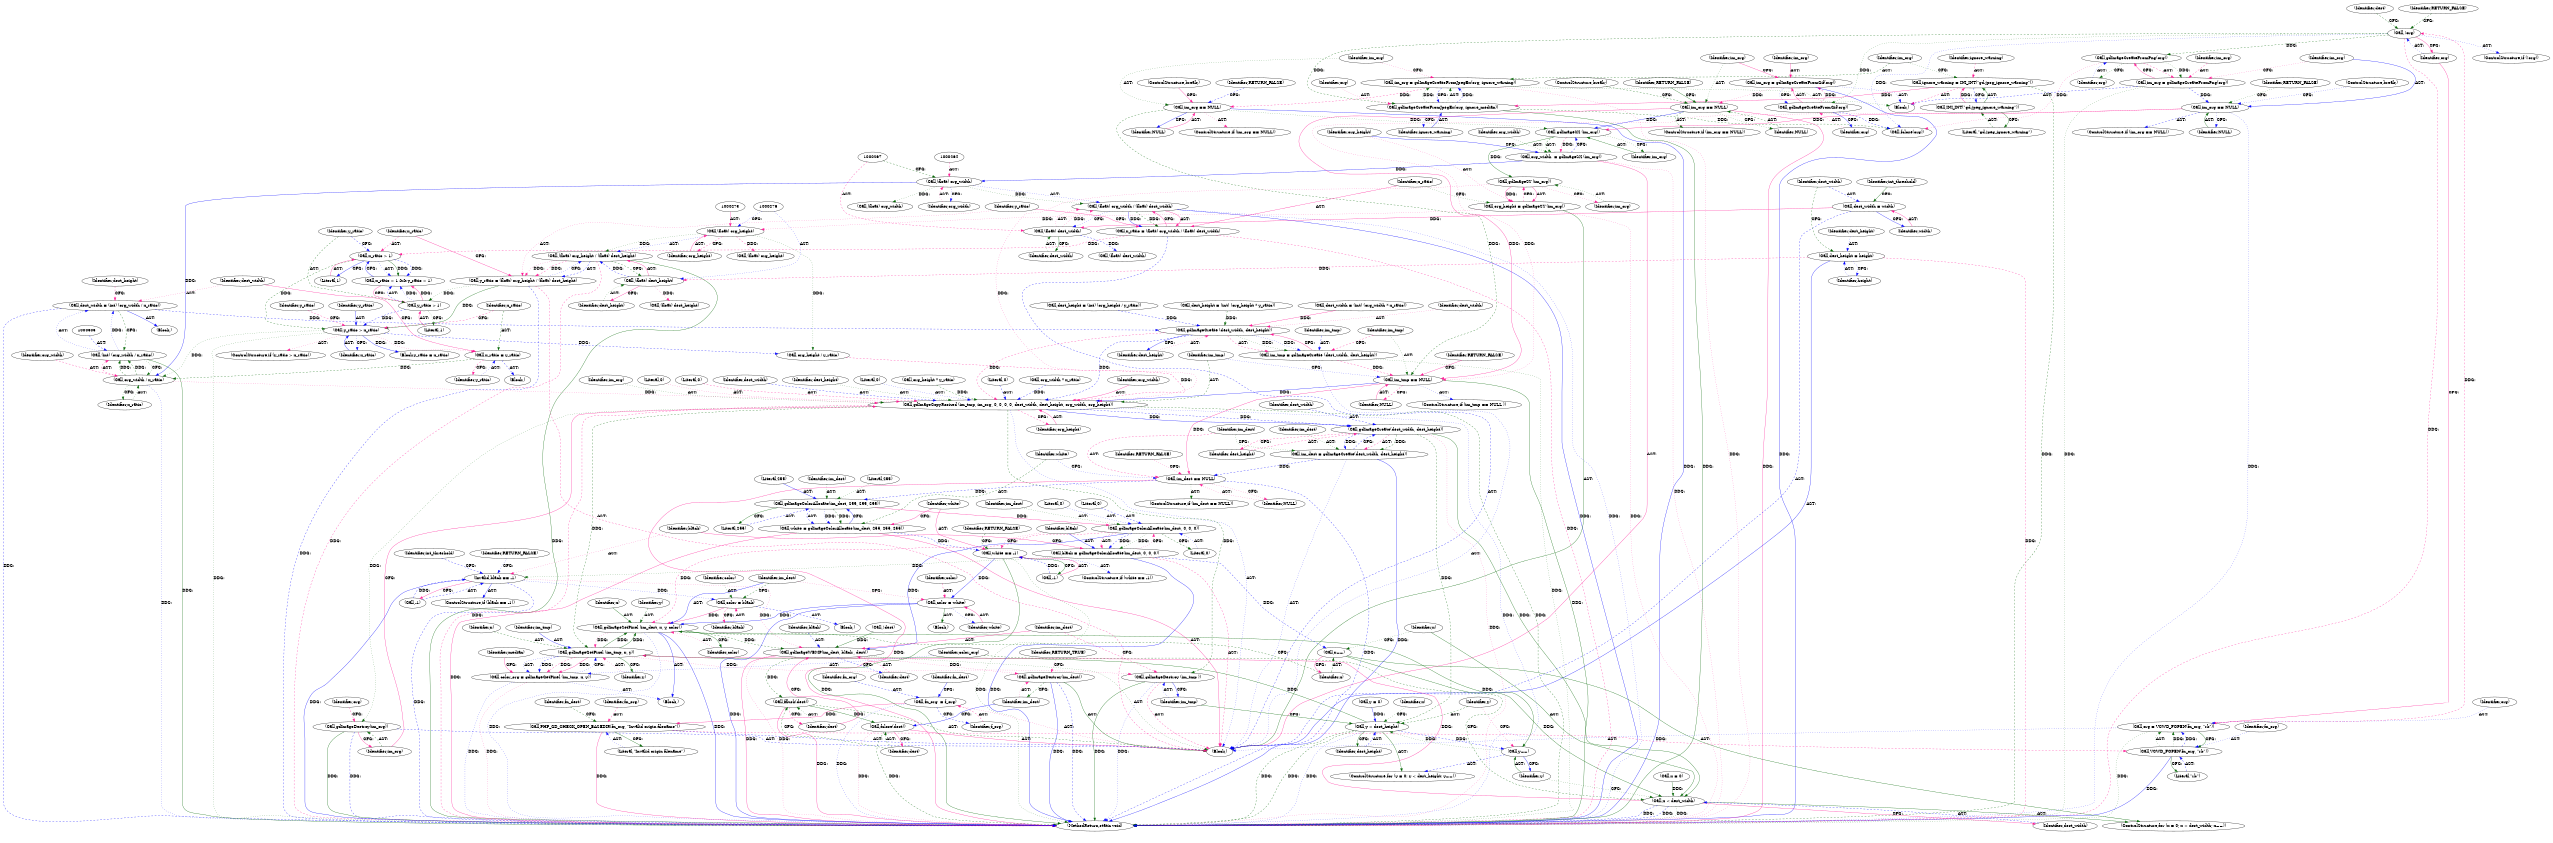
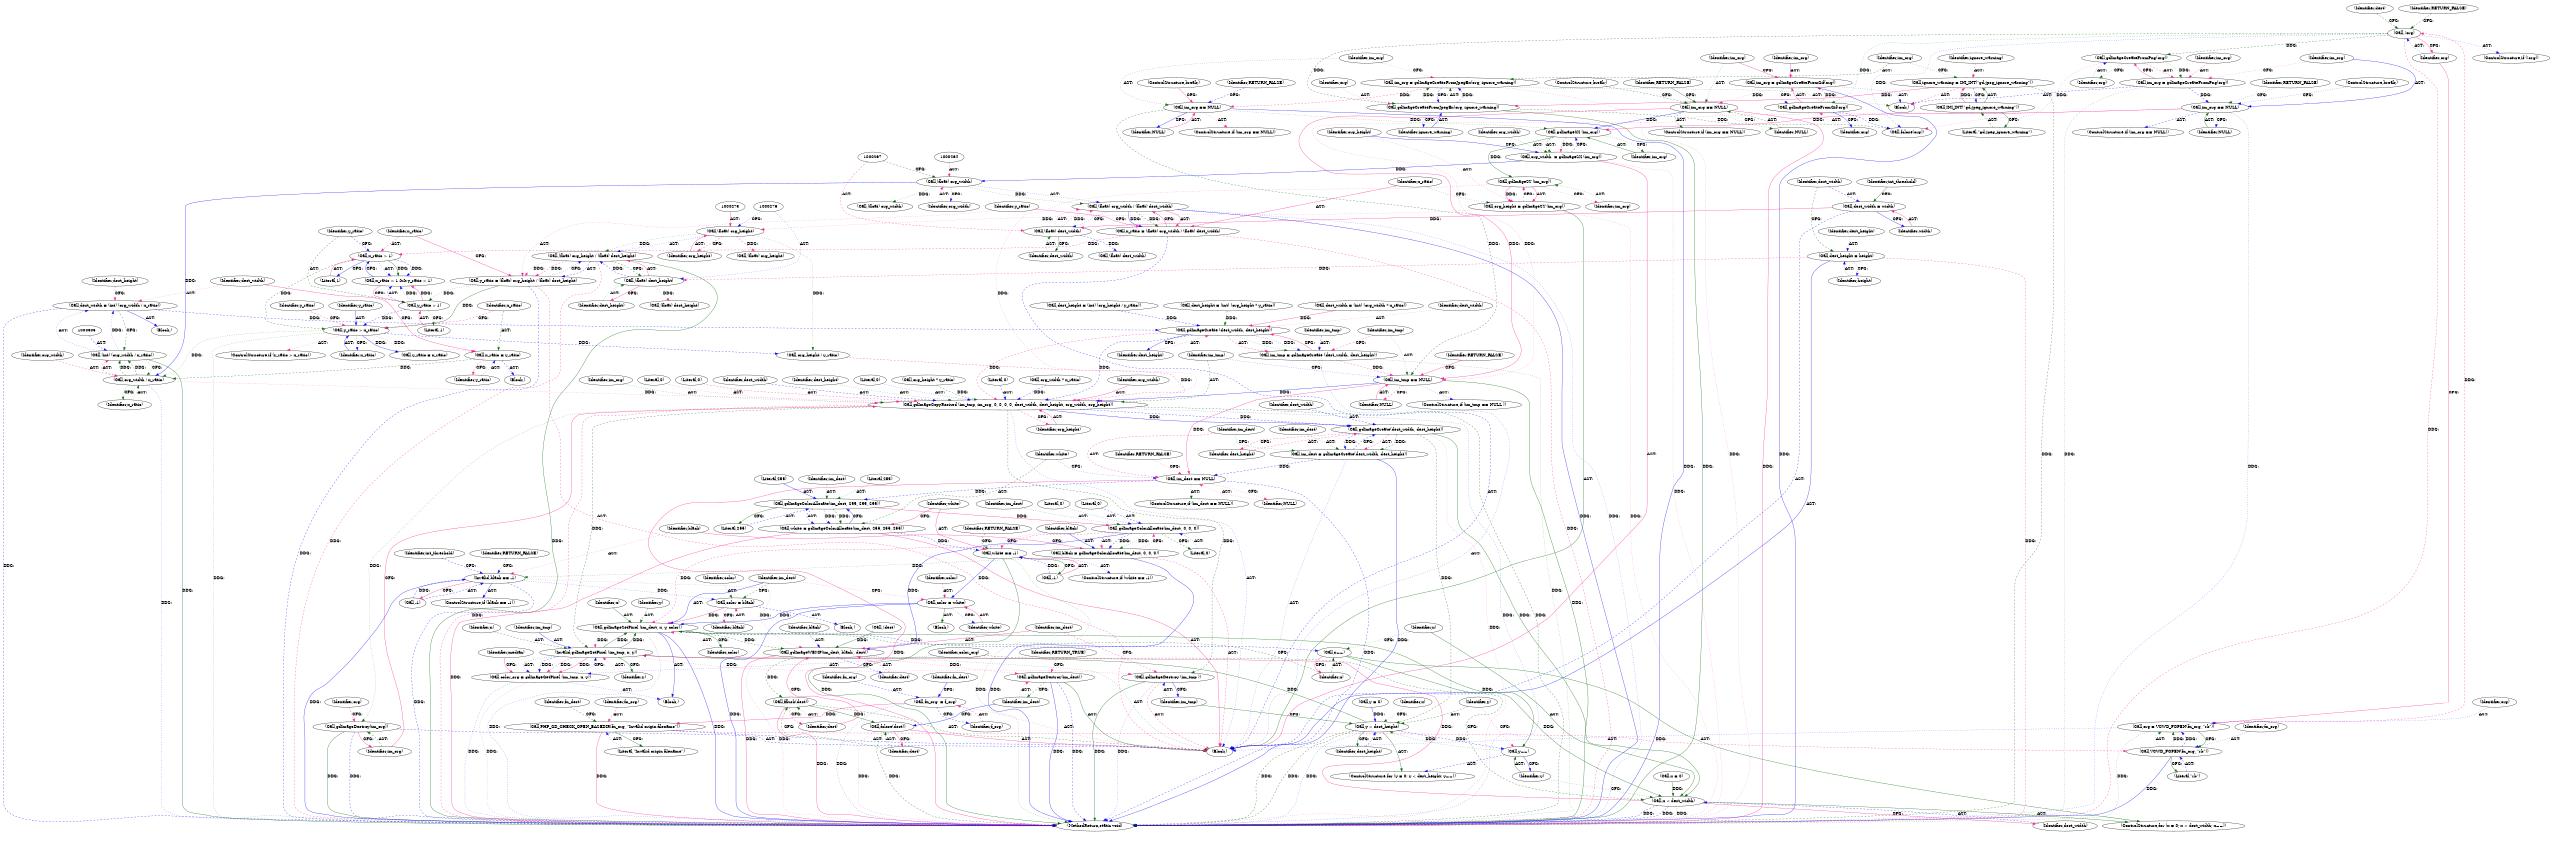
(1443, 108) -> (1443, 108)
(425, 355) -> (425, 355)
(1244, 588) -> (997, 647)
(596, 653) -> (596, 653)
